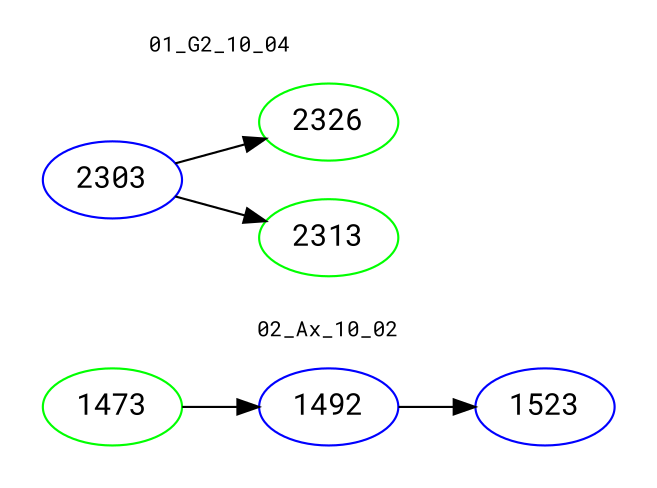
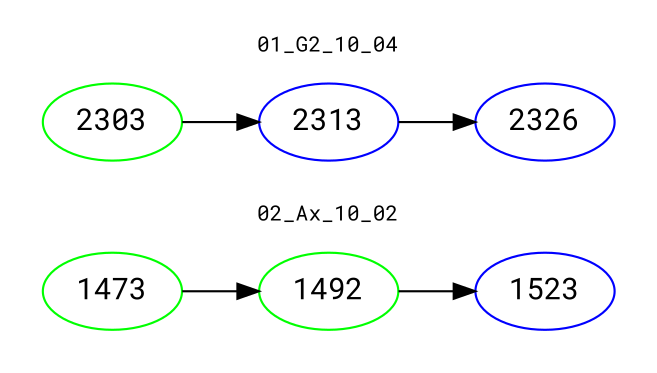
(329, 122) -> (545, 122)
(210, 154) -> (426, 122)
(112, 180) -> (112, 122)
(329, 238) -> (329, 122)
(329, 407) -> (329, 291)
